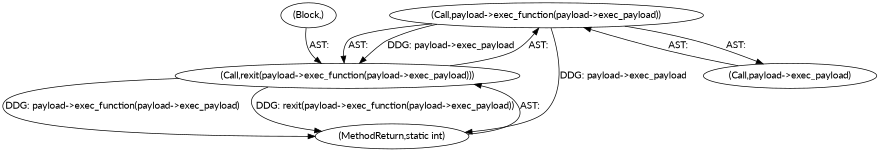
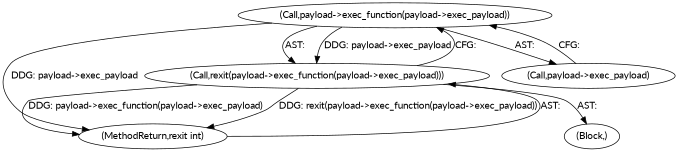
(307, 45) -> (536, 94)
(540, 46) -> (467, 46)
(680, 46) -> (571, 46)
(392, 136) -> (153, 136)
